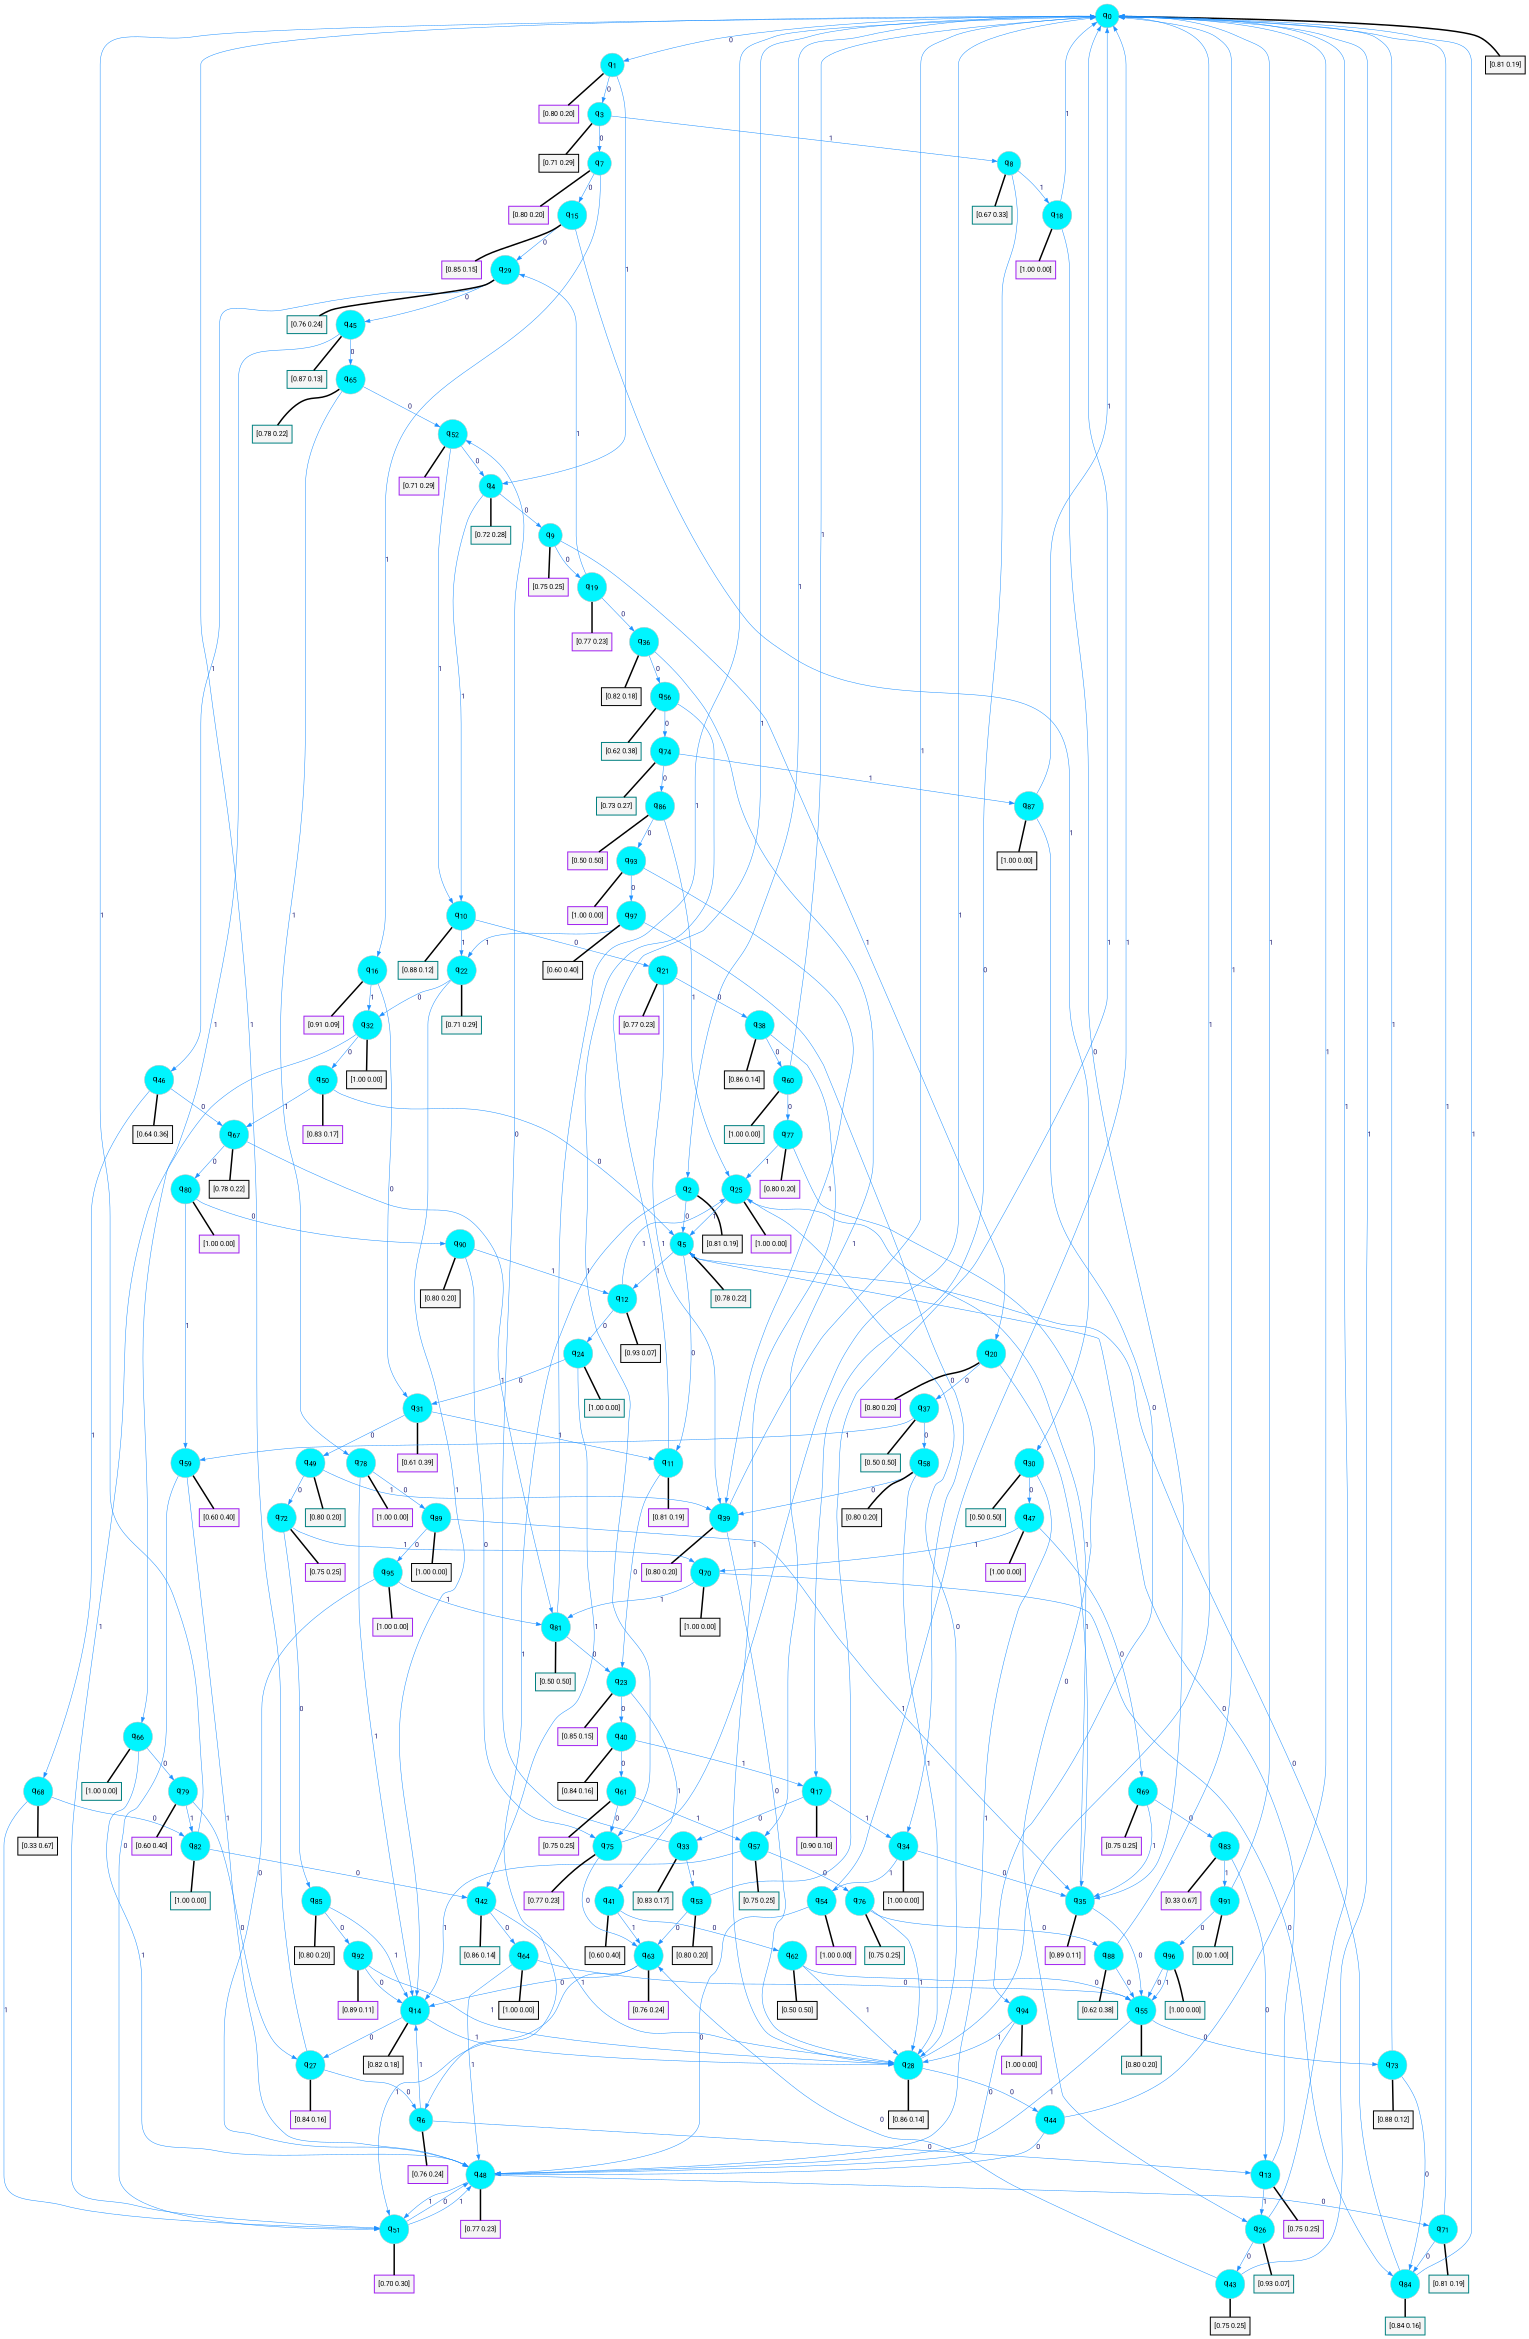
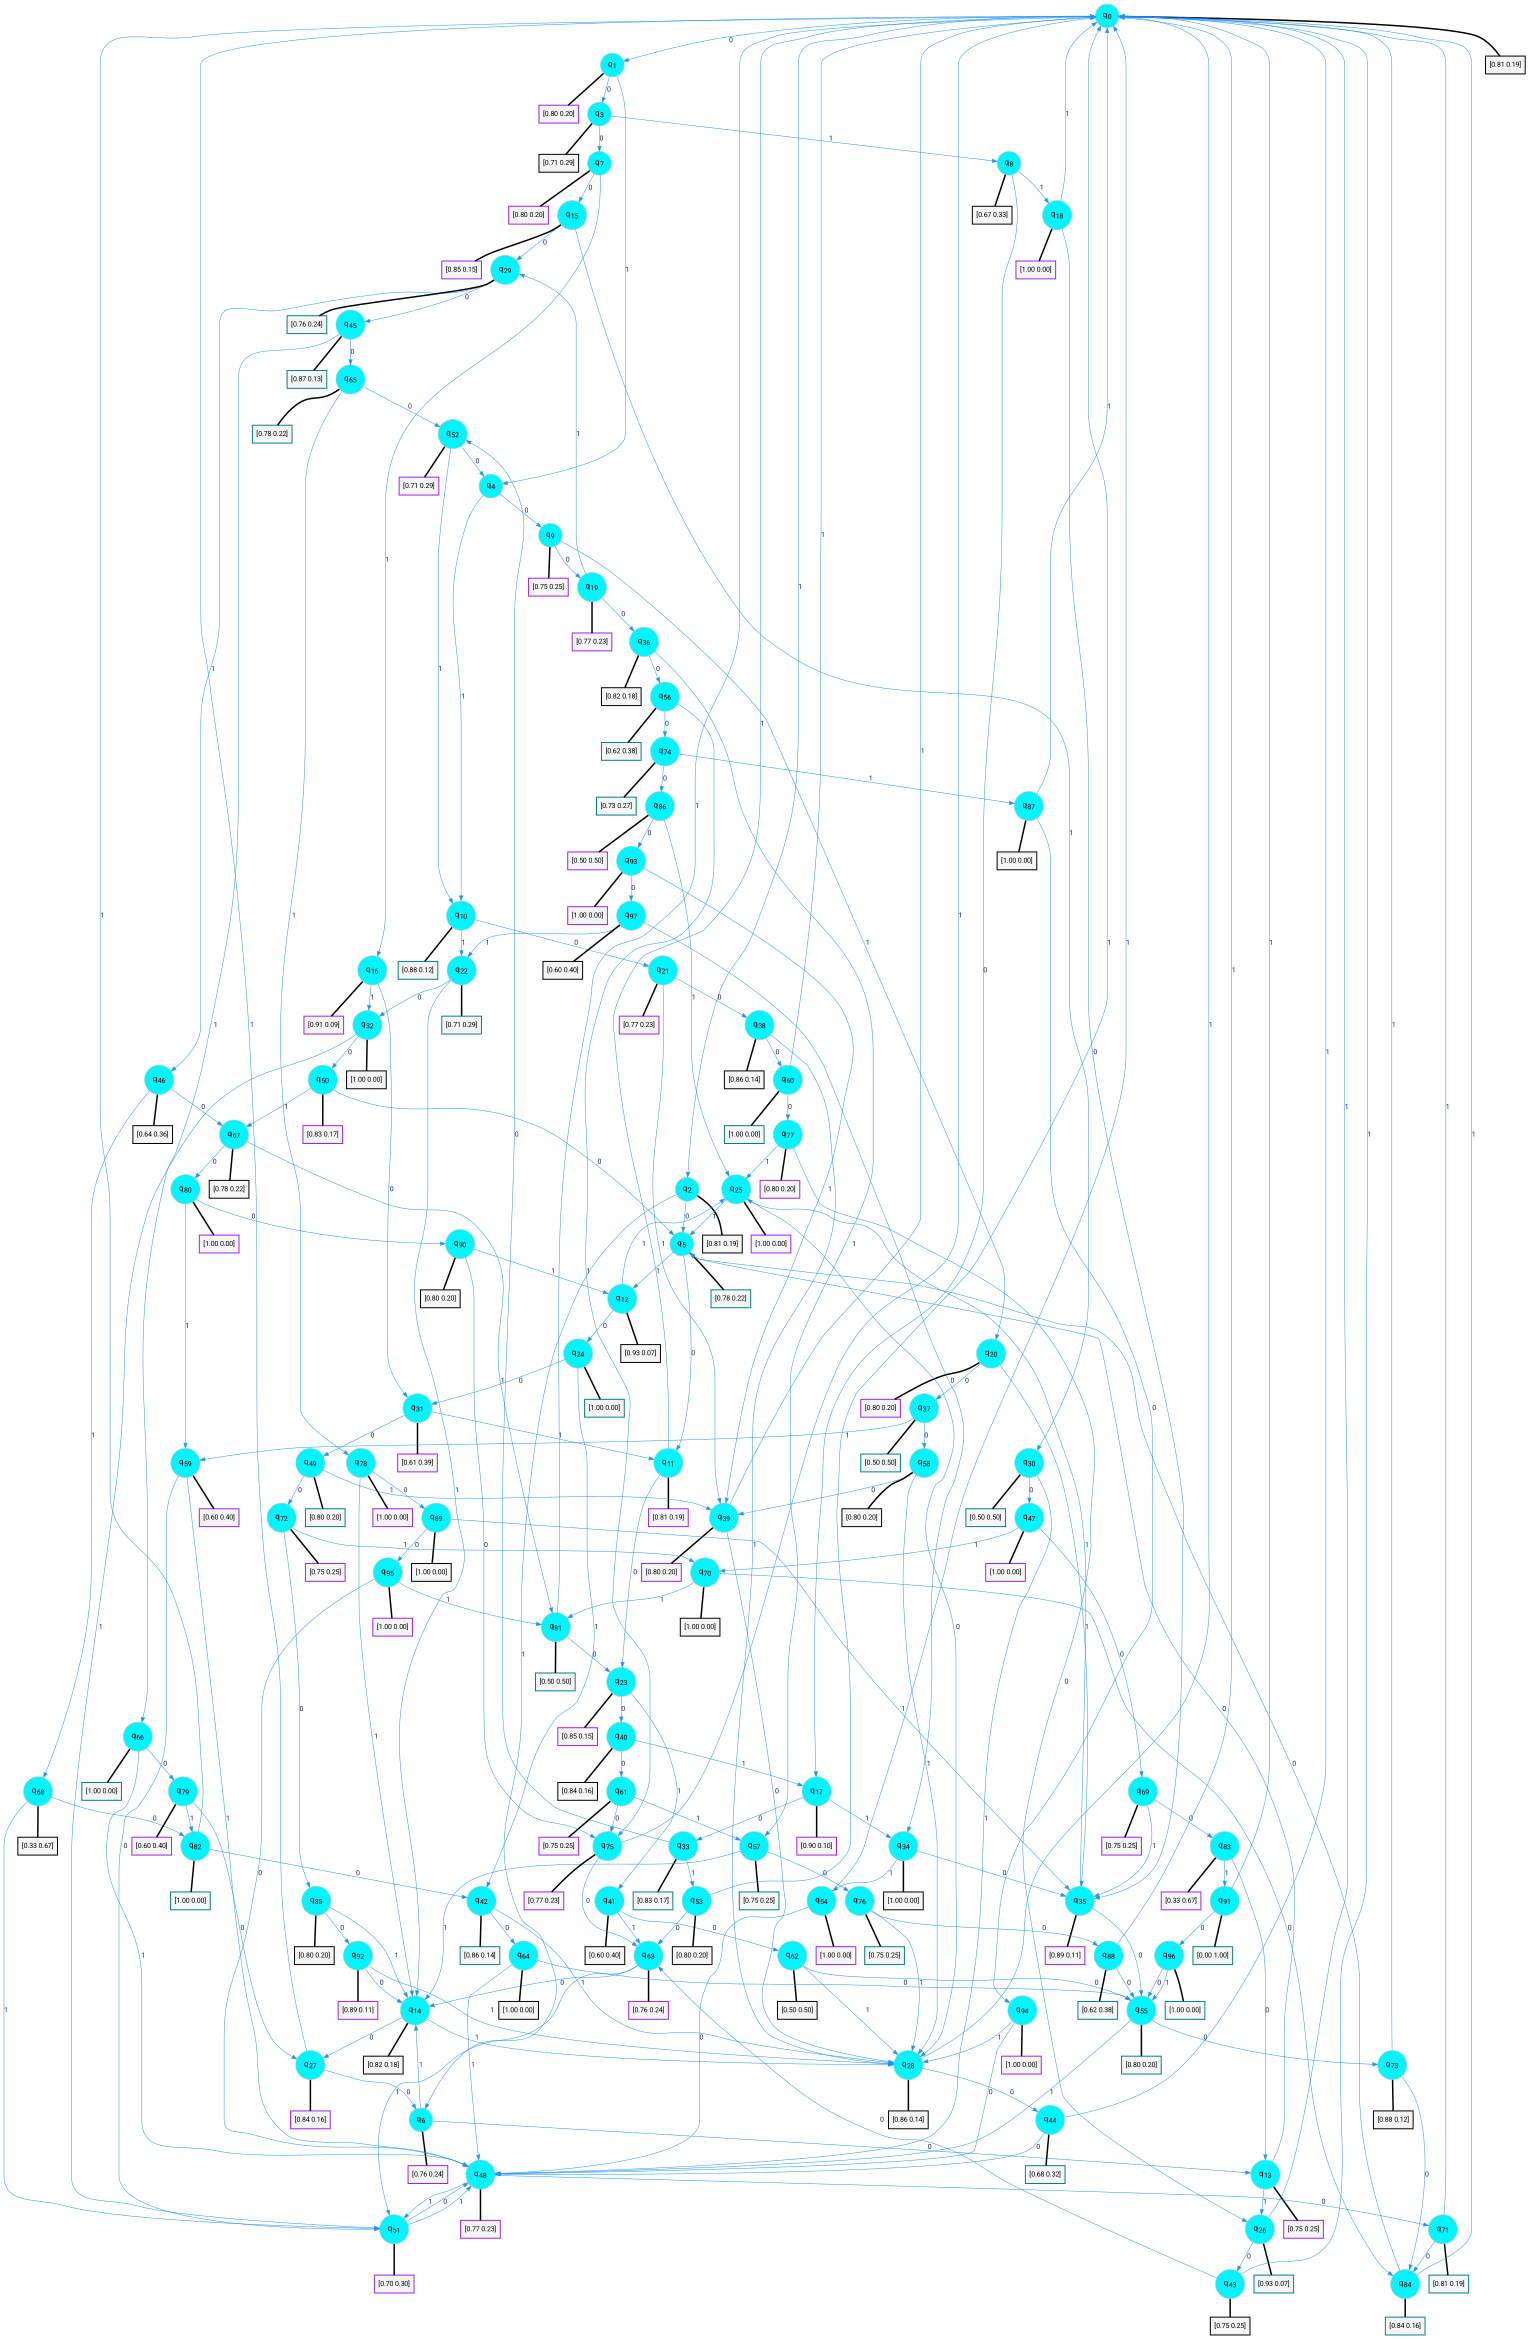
(992, 215) -> (992, 215)
(491, 535) -> none
none -> (1045, 2175)
